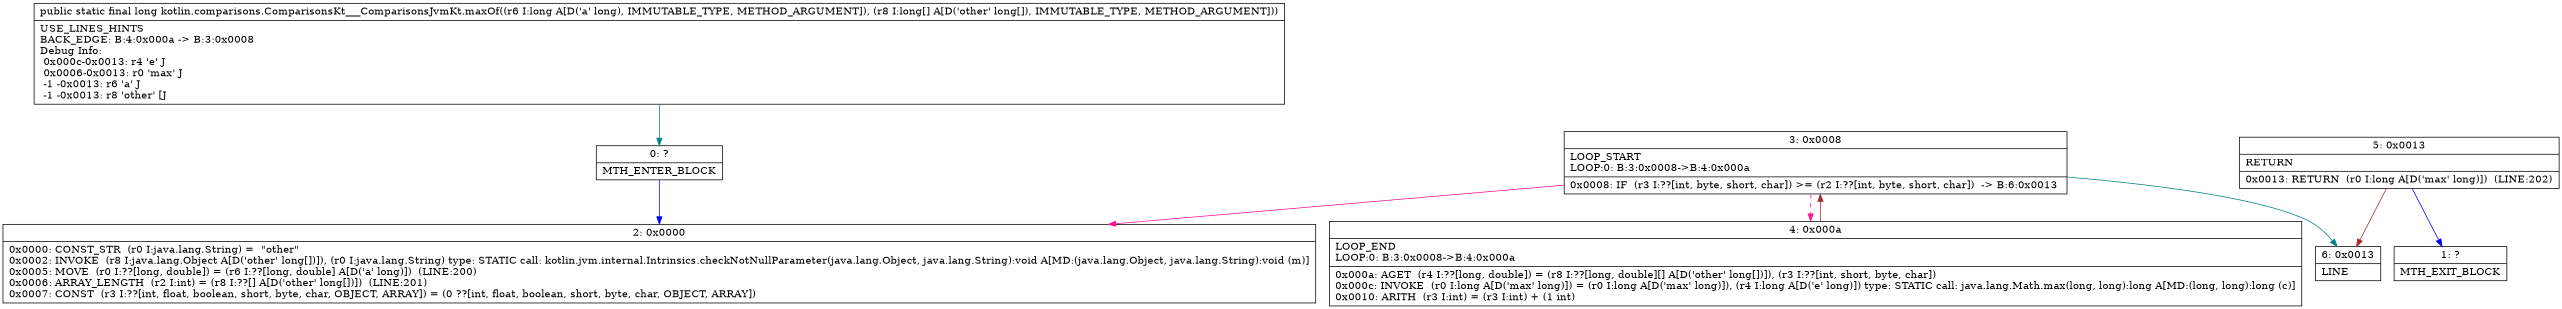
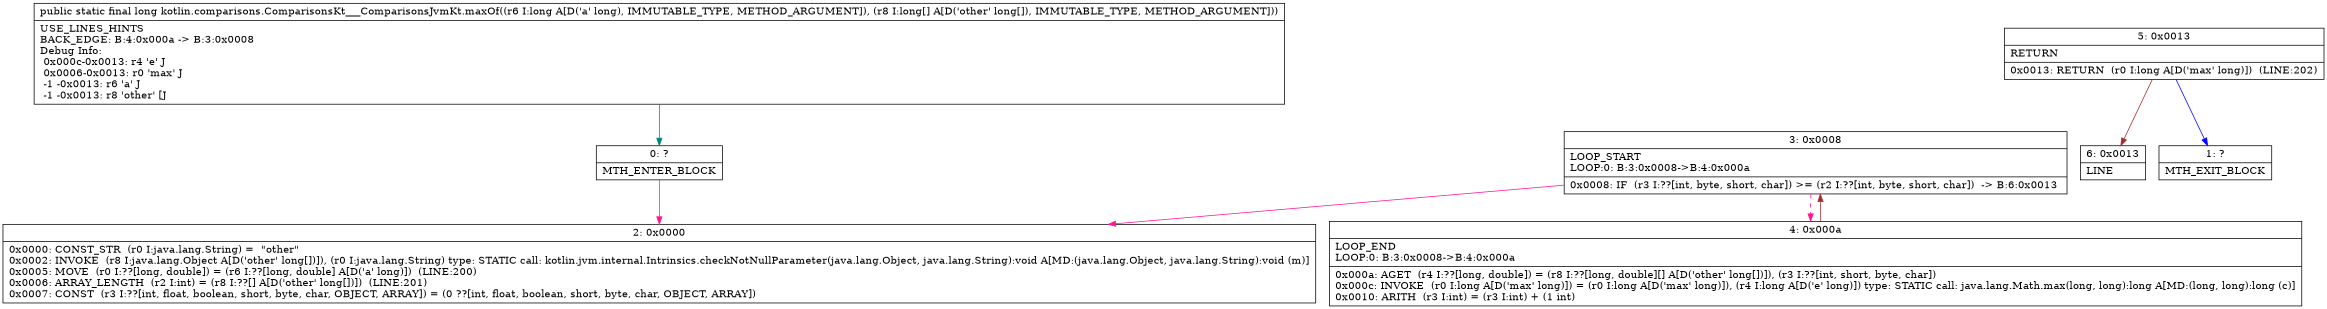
(2205, 193) -> none
(659, 198) -> (659, 198)
